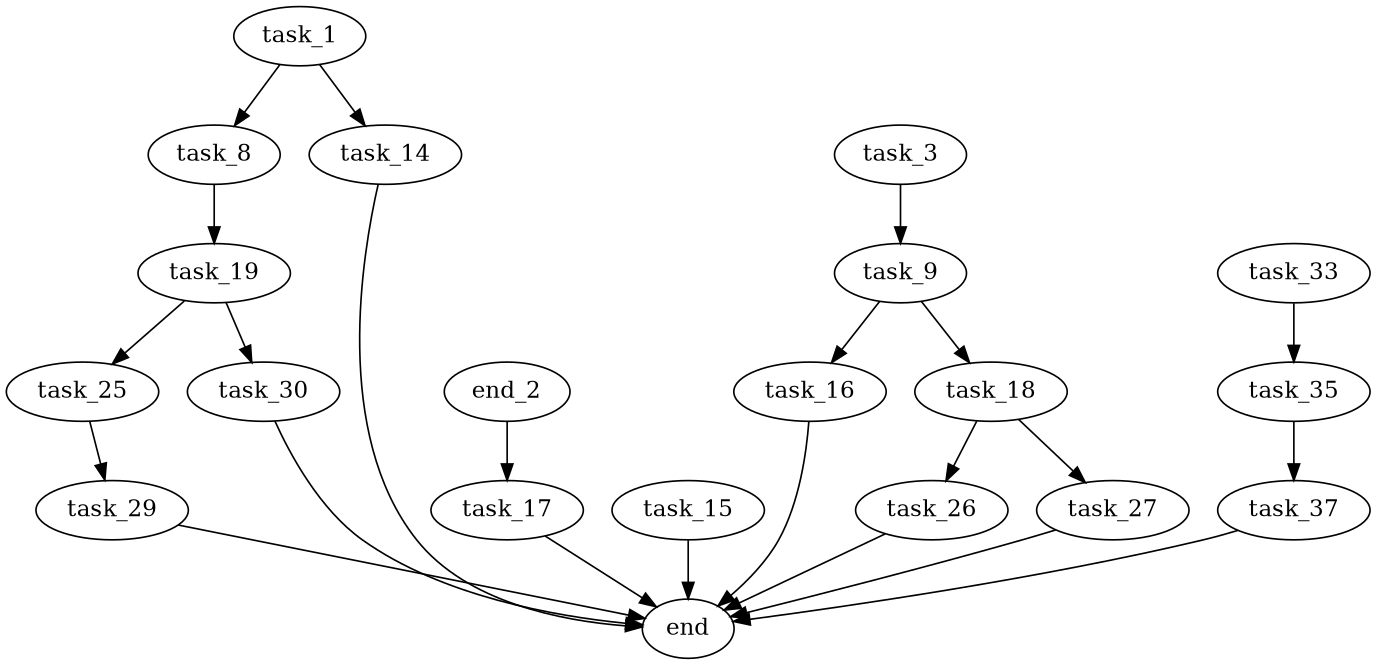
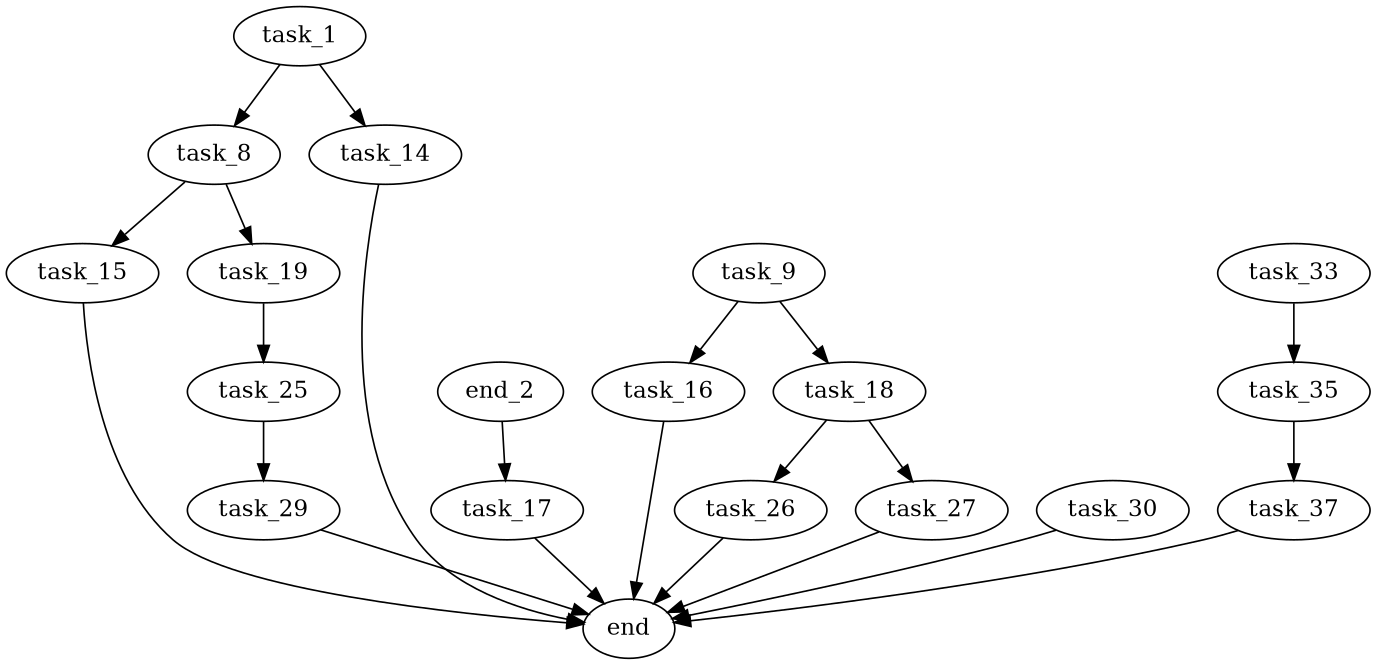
(901, 155) -> none
none -> (155, 208)
(236, 325) -> none
